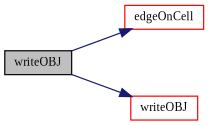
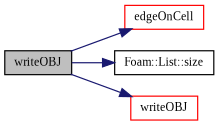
none -> (164, 63)
